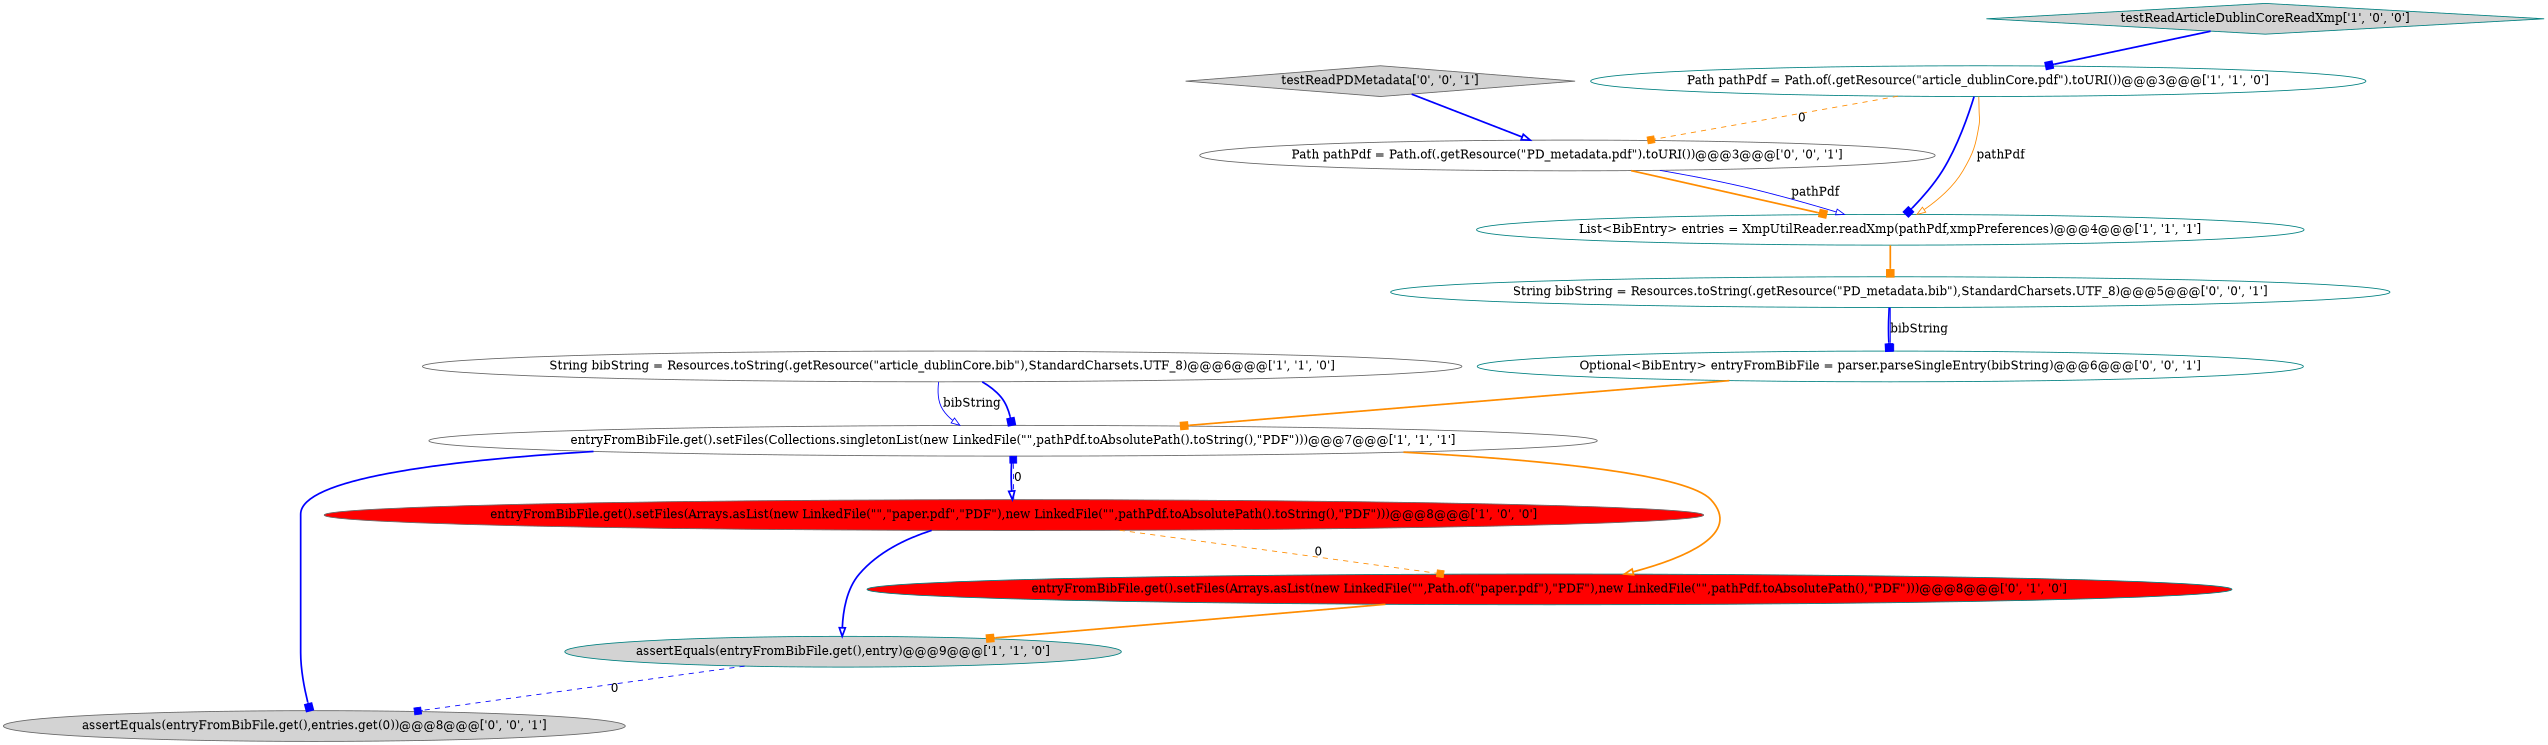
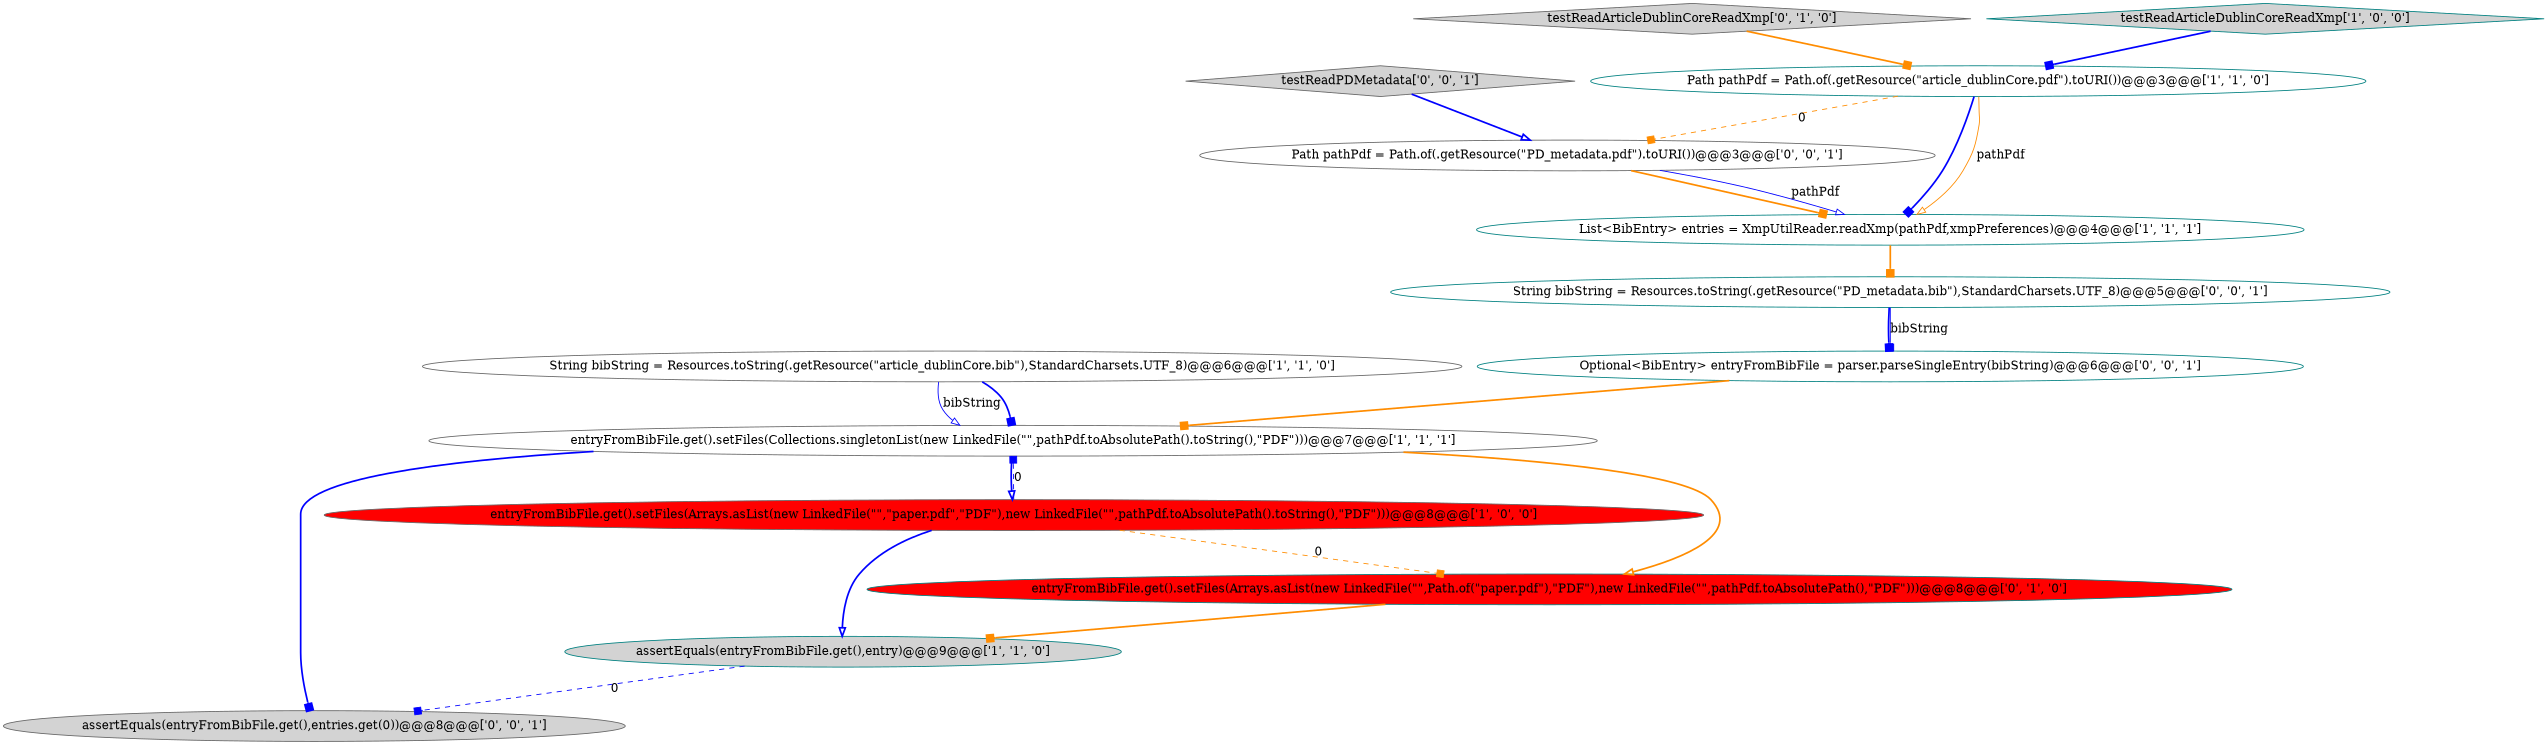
none -> (1692, 19)
